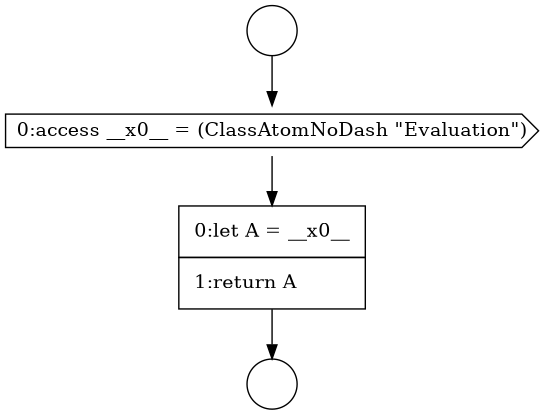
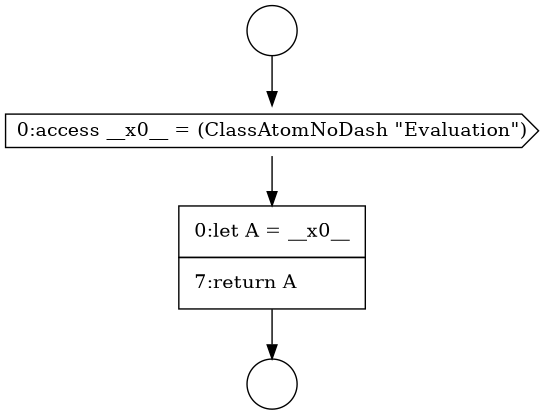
(246, 283) -> (246, 283)
